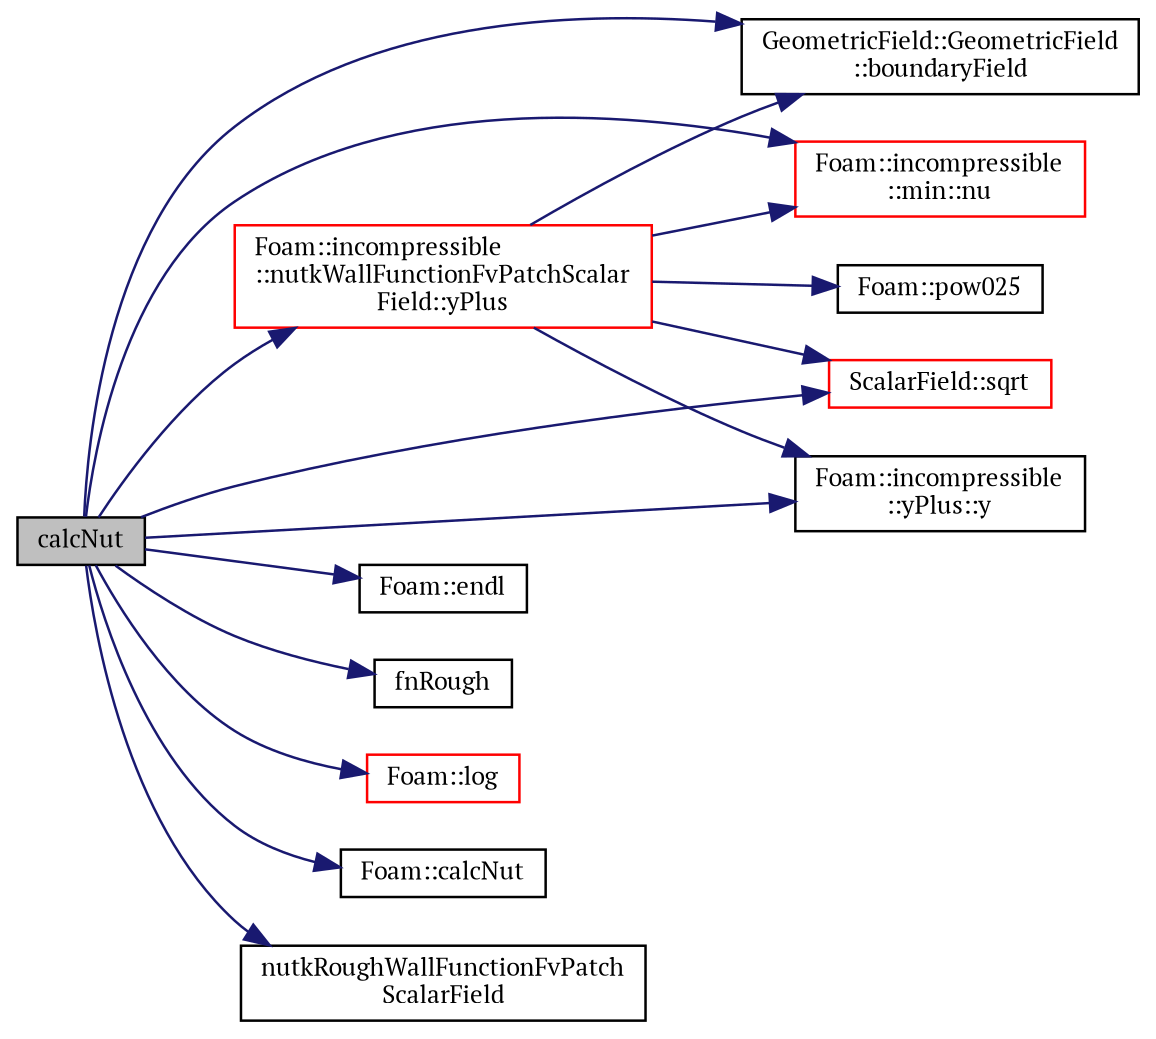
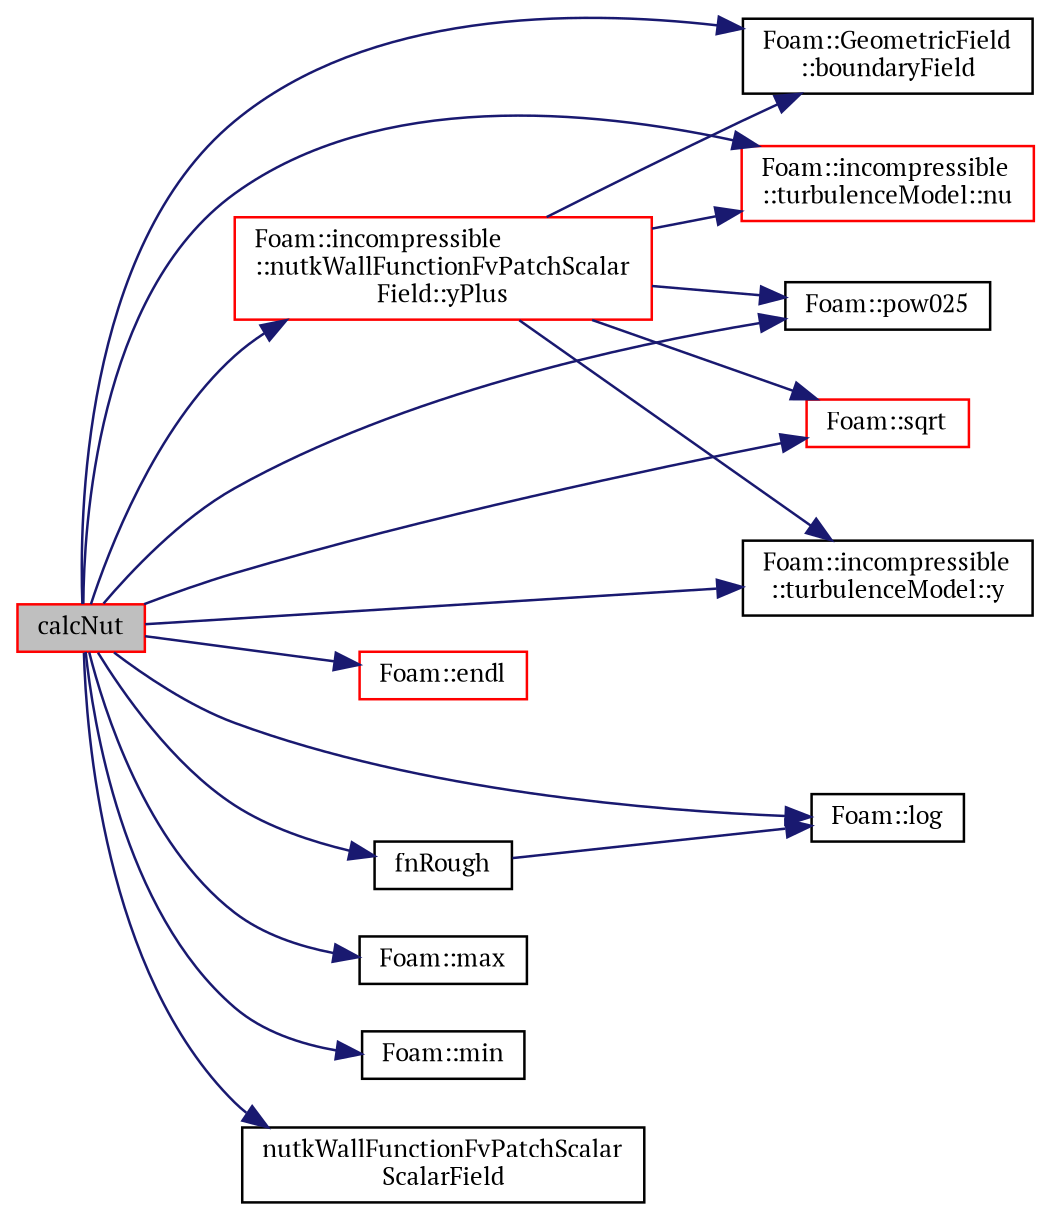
(940, 57) -> (888, 56)
(940, 179) -> (888, 184)
(940, 384) -> (888, 423)
none -> (407, 412)
(940, 494) -> (888, 578)
(81, 541) -> (81, 628)
(443, 589) -> (443, 675)
(443, 778) -> (888, 818)
none -> (649, 843)
(443, 873) -> (443, 960)
(443, 983) -> (443, 1165)
none -> (443, 1055)
